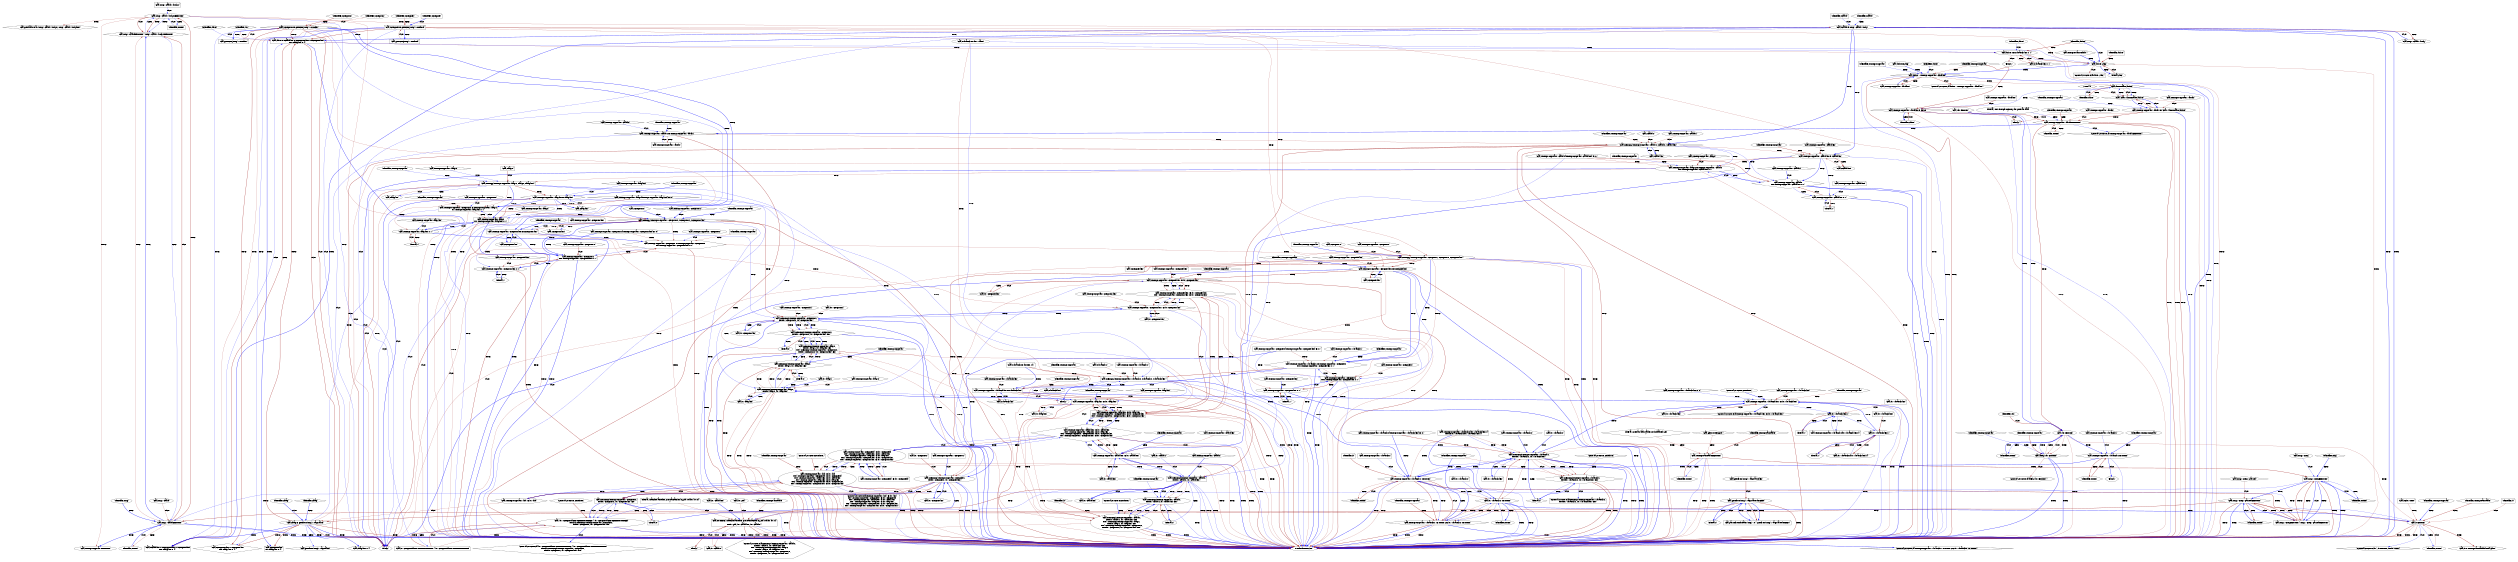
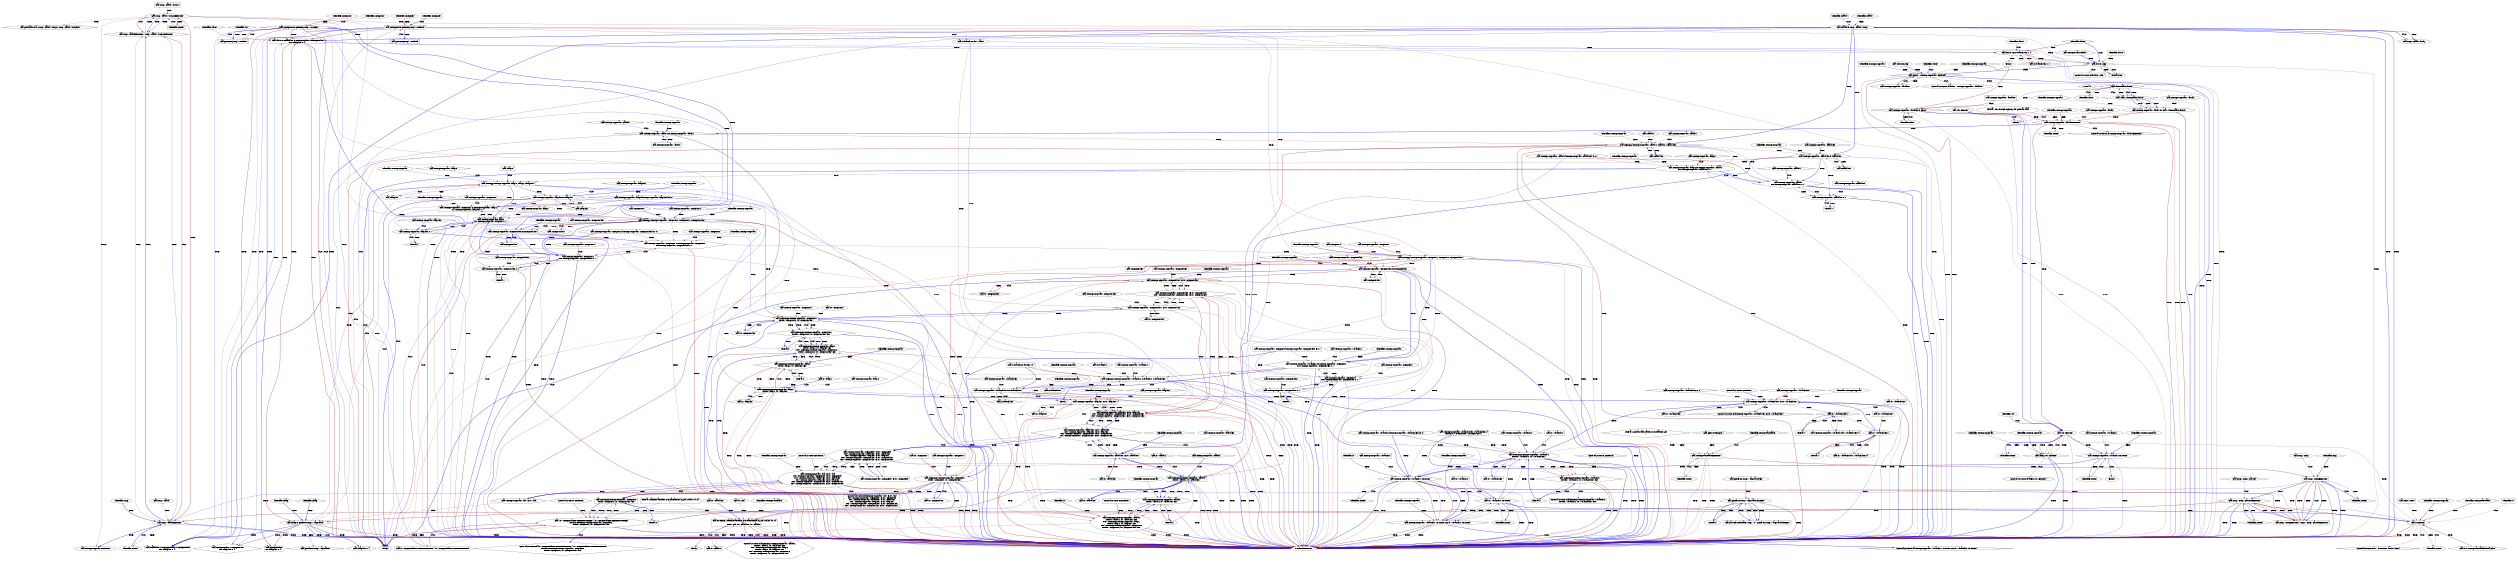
(2450, 533) -> (2448, 536)
